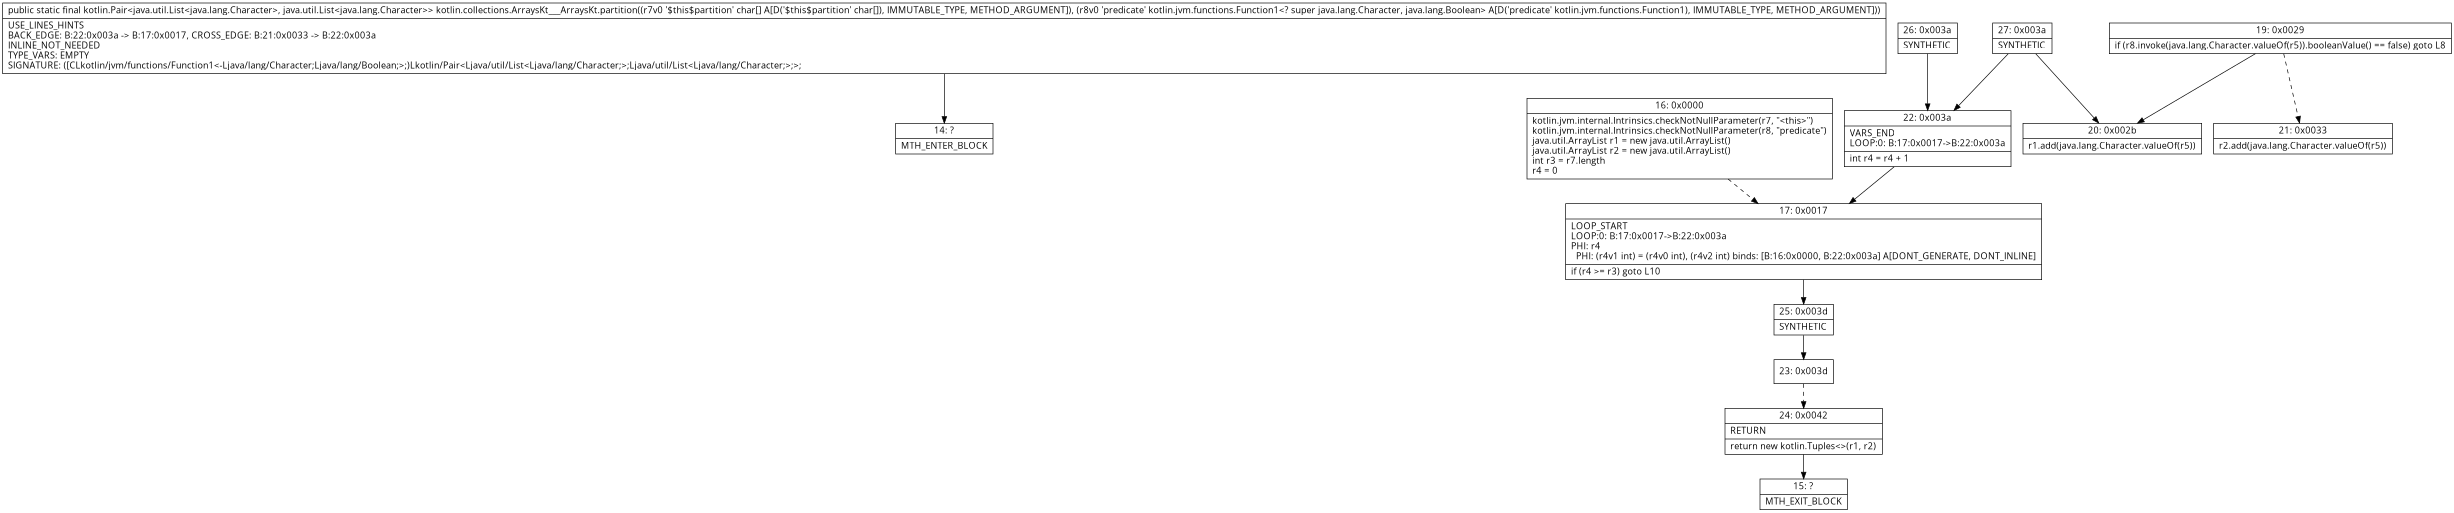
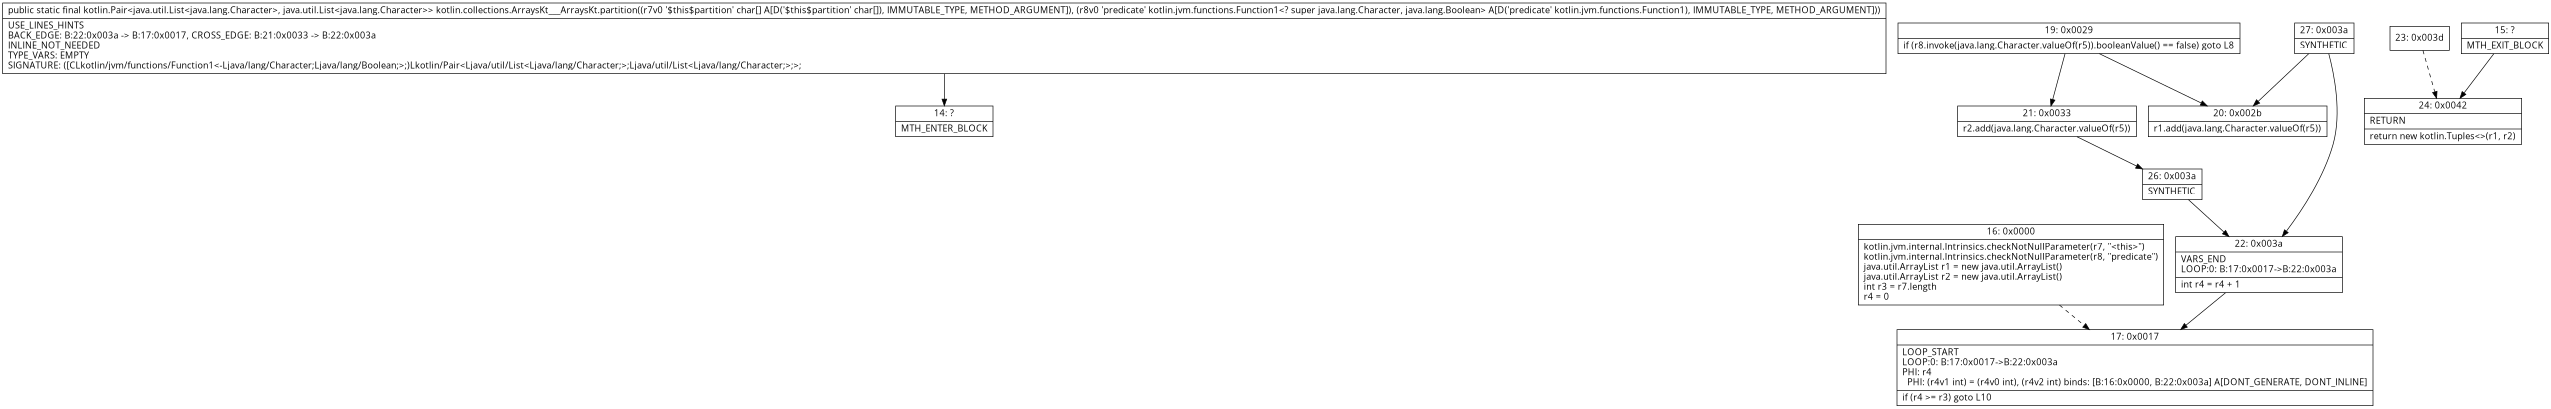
(2291, 85) -> (2059, 77)
none -> (2107, 151)
(1804, 320) -> none
(1804, 463) -> (2479, 73)
